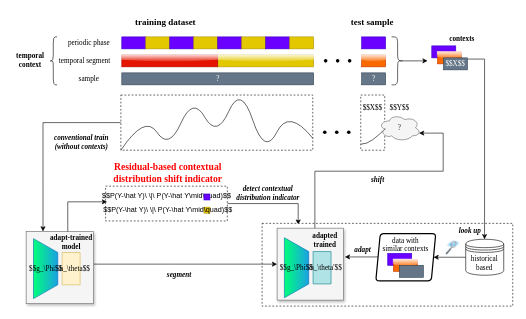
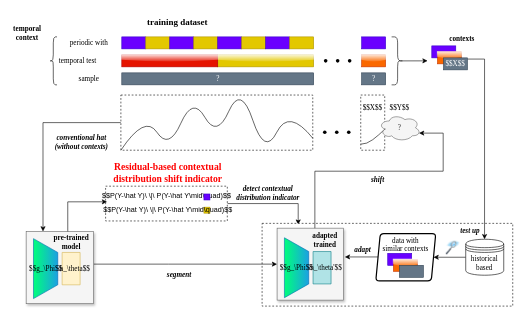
(165, 21) -> (177, 21)
(372, 21) -> none
(89, 43) -> (89, 43)
(30, 60) -> (27, 33)
(89, 61) -> (83, 61)
(82, 142) -> (82, 142)
(470, 231) -> (470, 231)
(71, 243) -> (71, 243)
